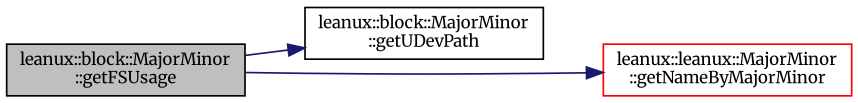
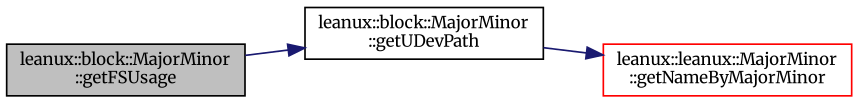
(416, 74) -> (565, 50)
